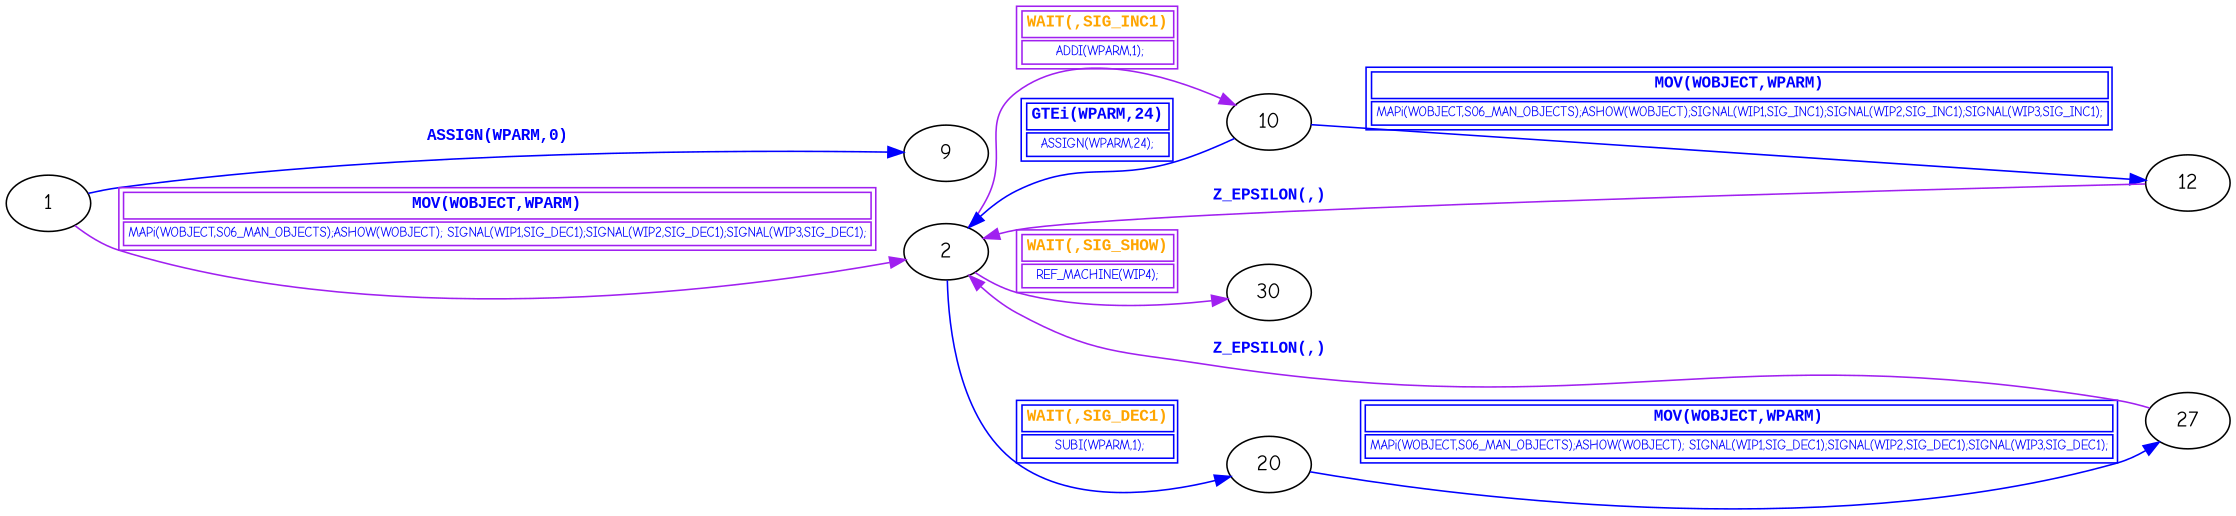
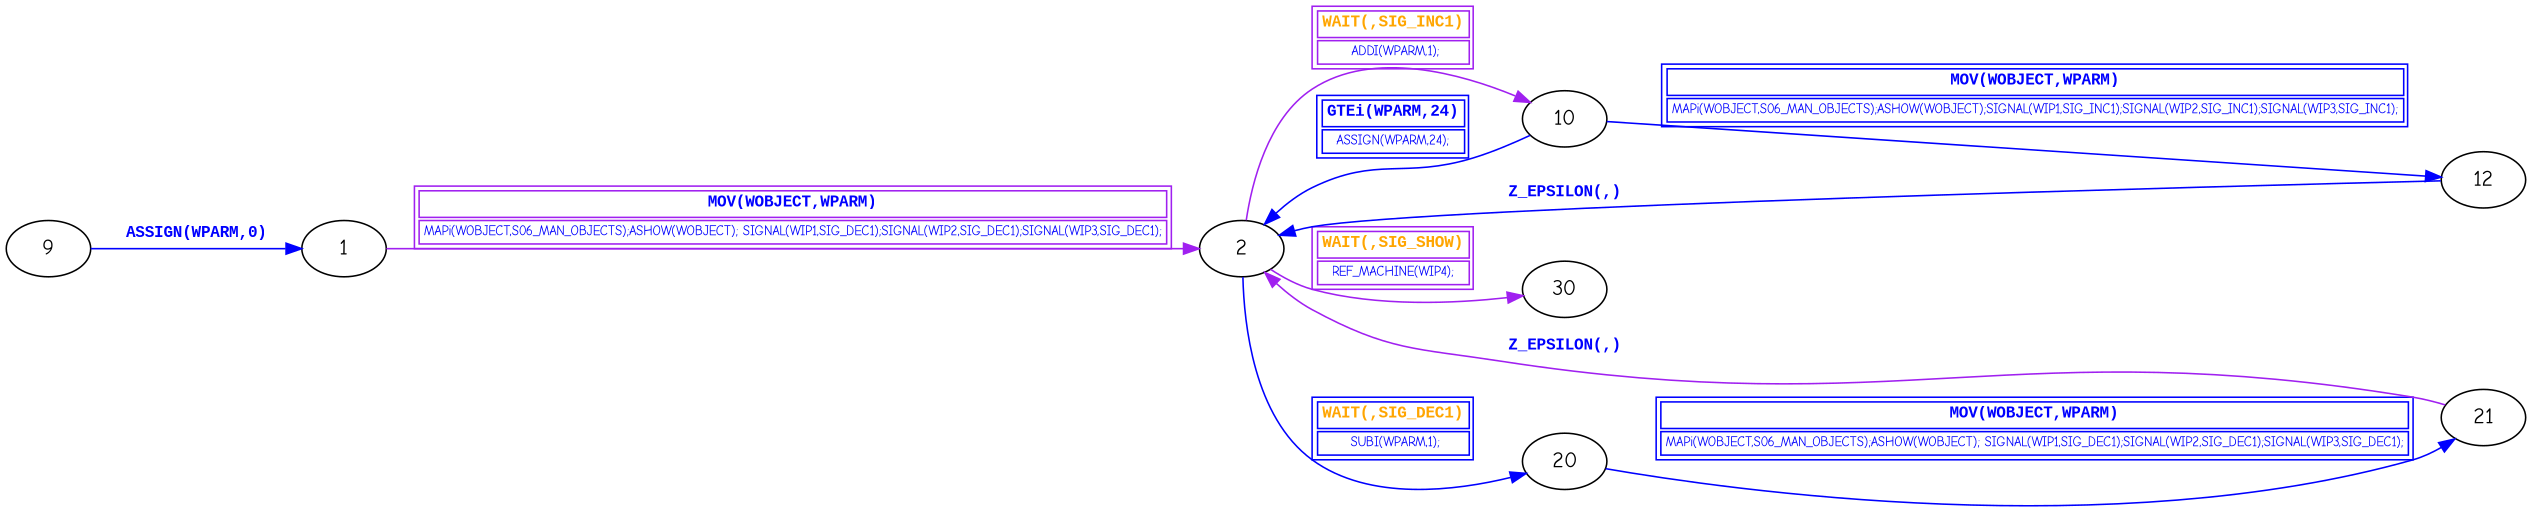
(487, 158) -> (188, 249)
(1572, 201) -> (1867, 197)
(2188, 421) -> (2483, 418)
